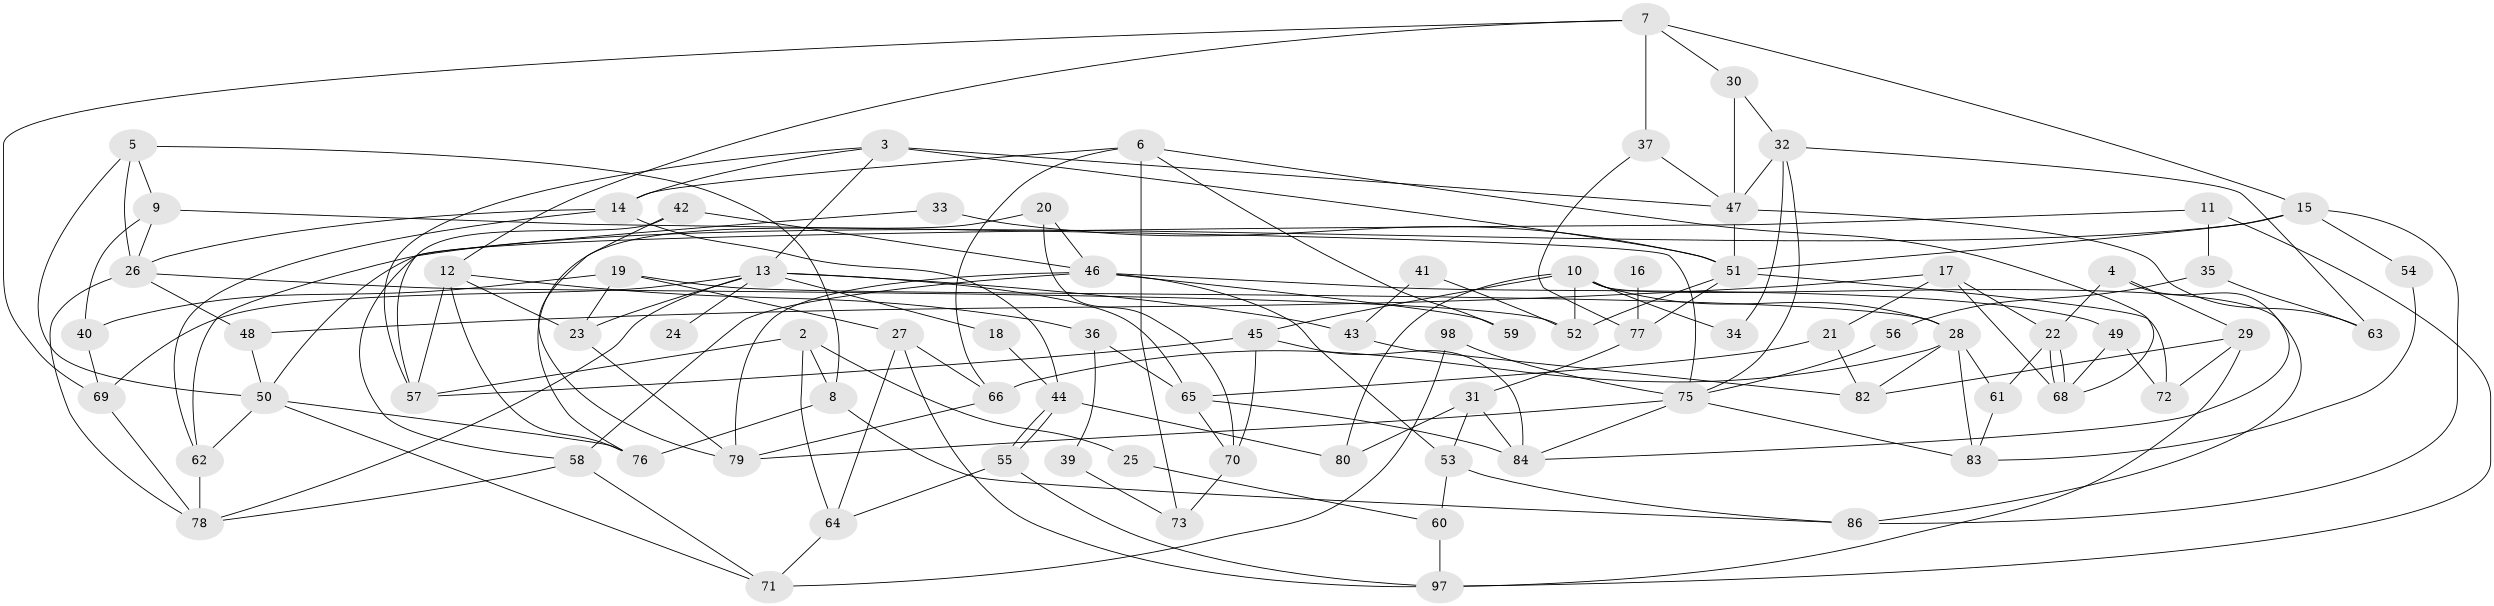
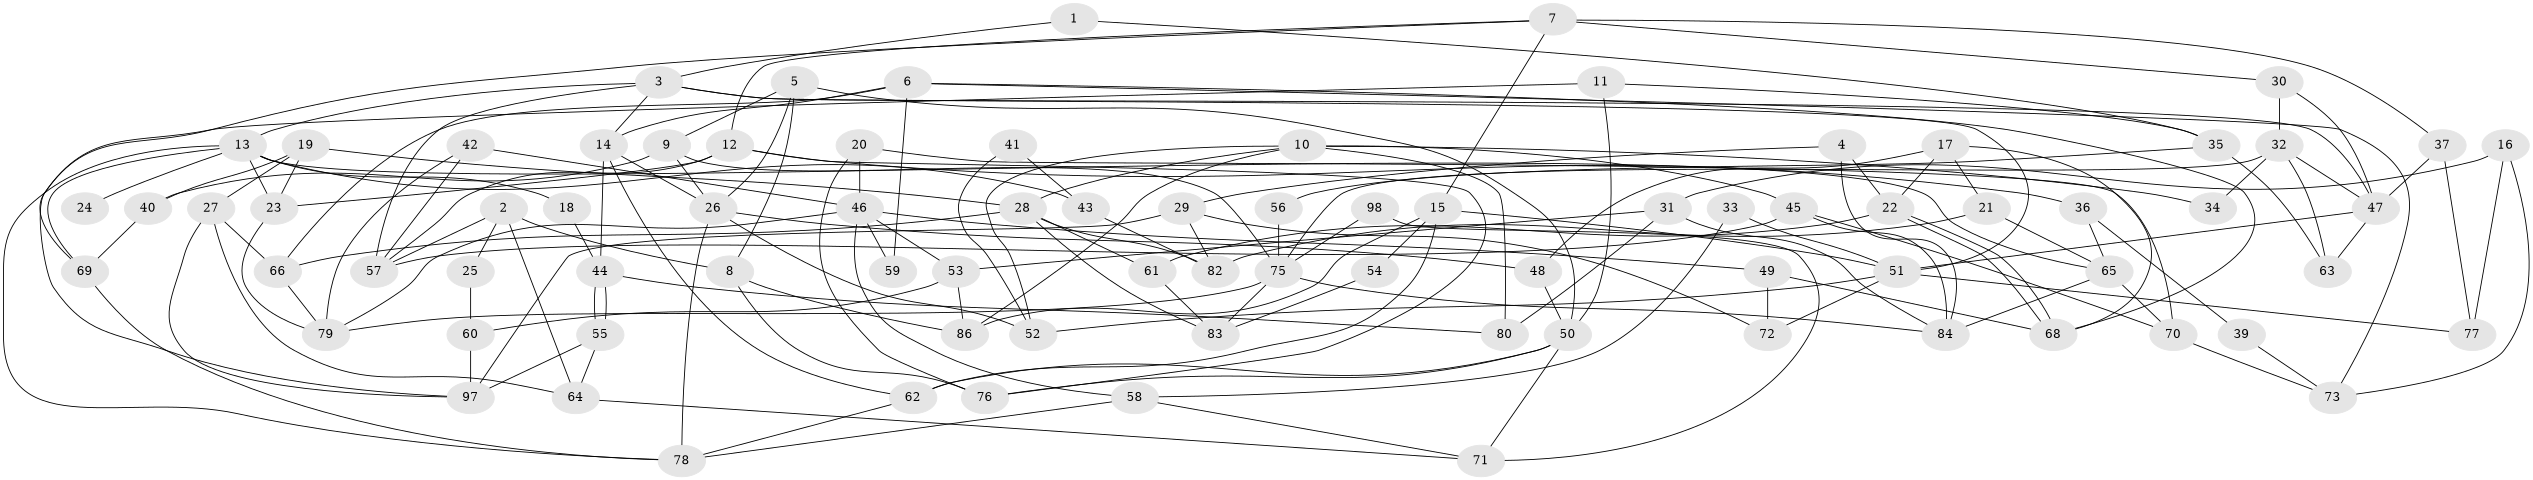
none -> (1074, 19)
none -> (2514, 333)
(1579, 361) -> (2107, 179)
